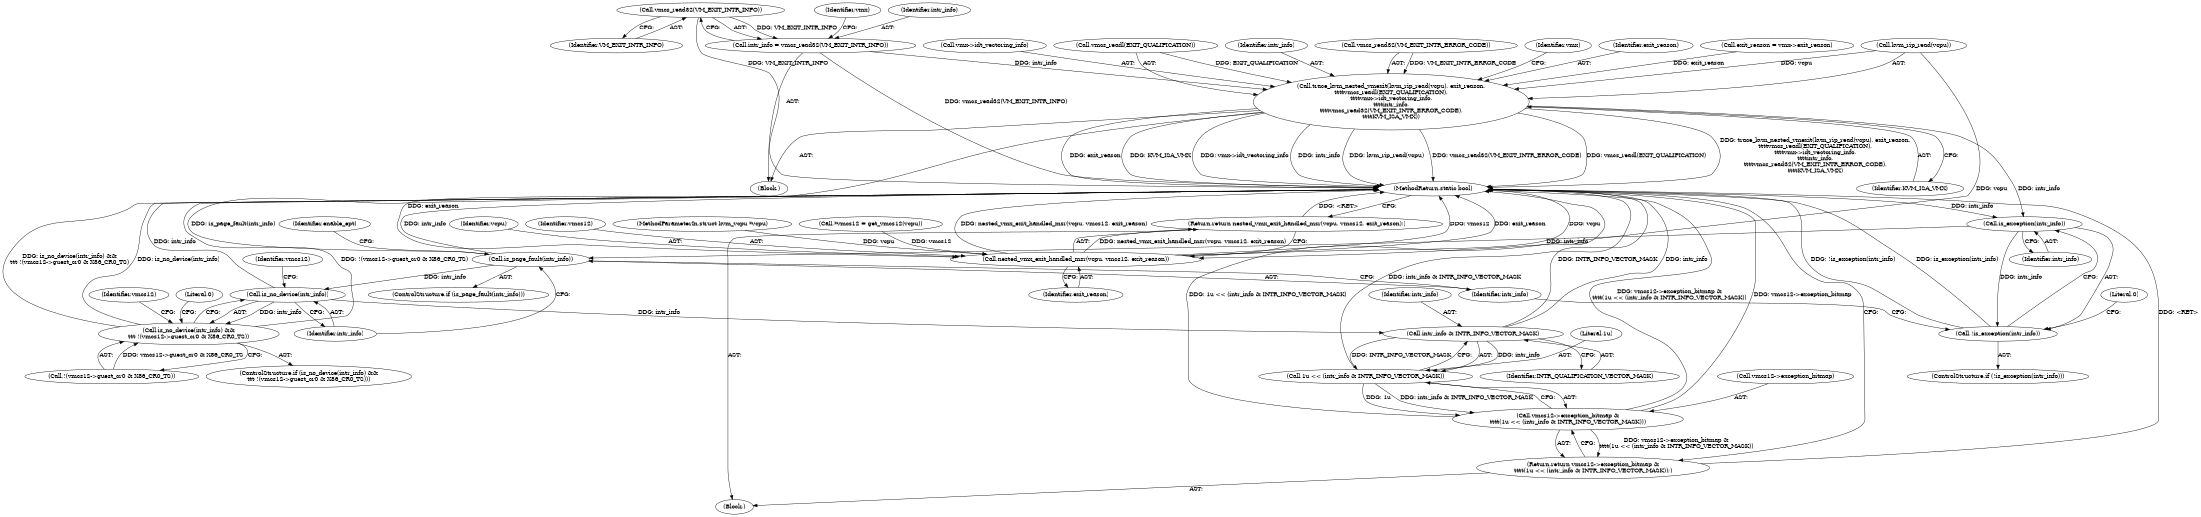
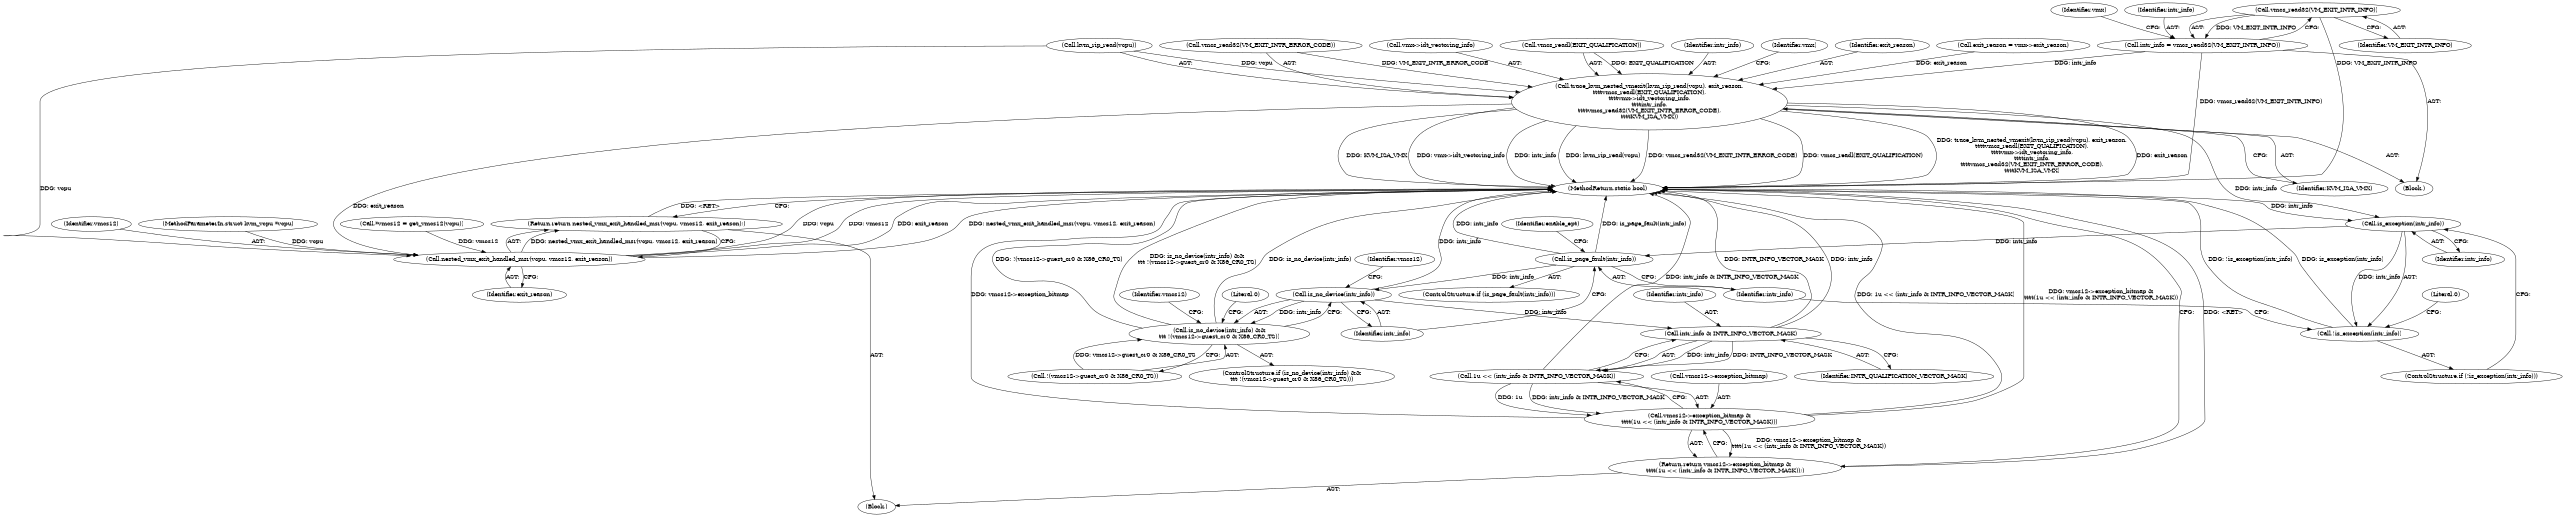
(484, 224) -> none
(2075, 279) -> (2516, 282)
(1596, 334) -> none
